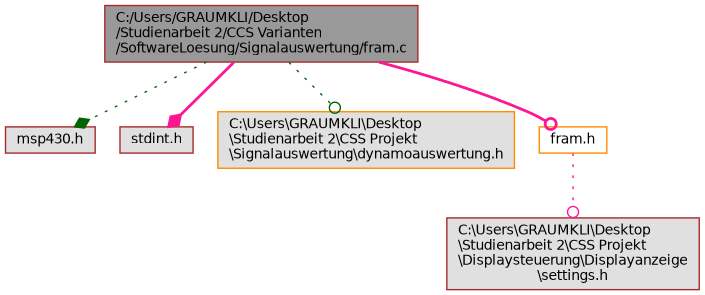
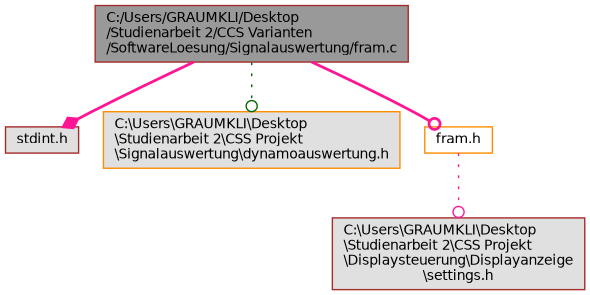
(50, 140) -> none
